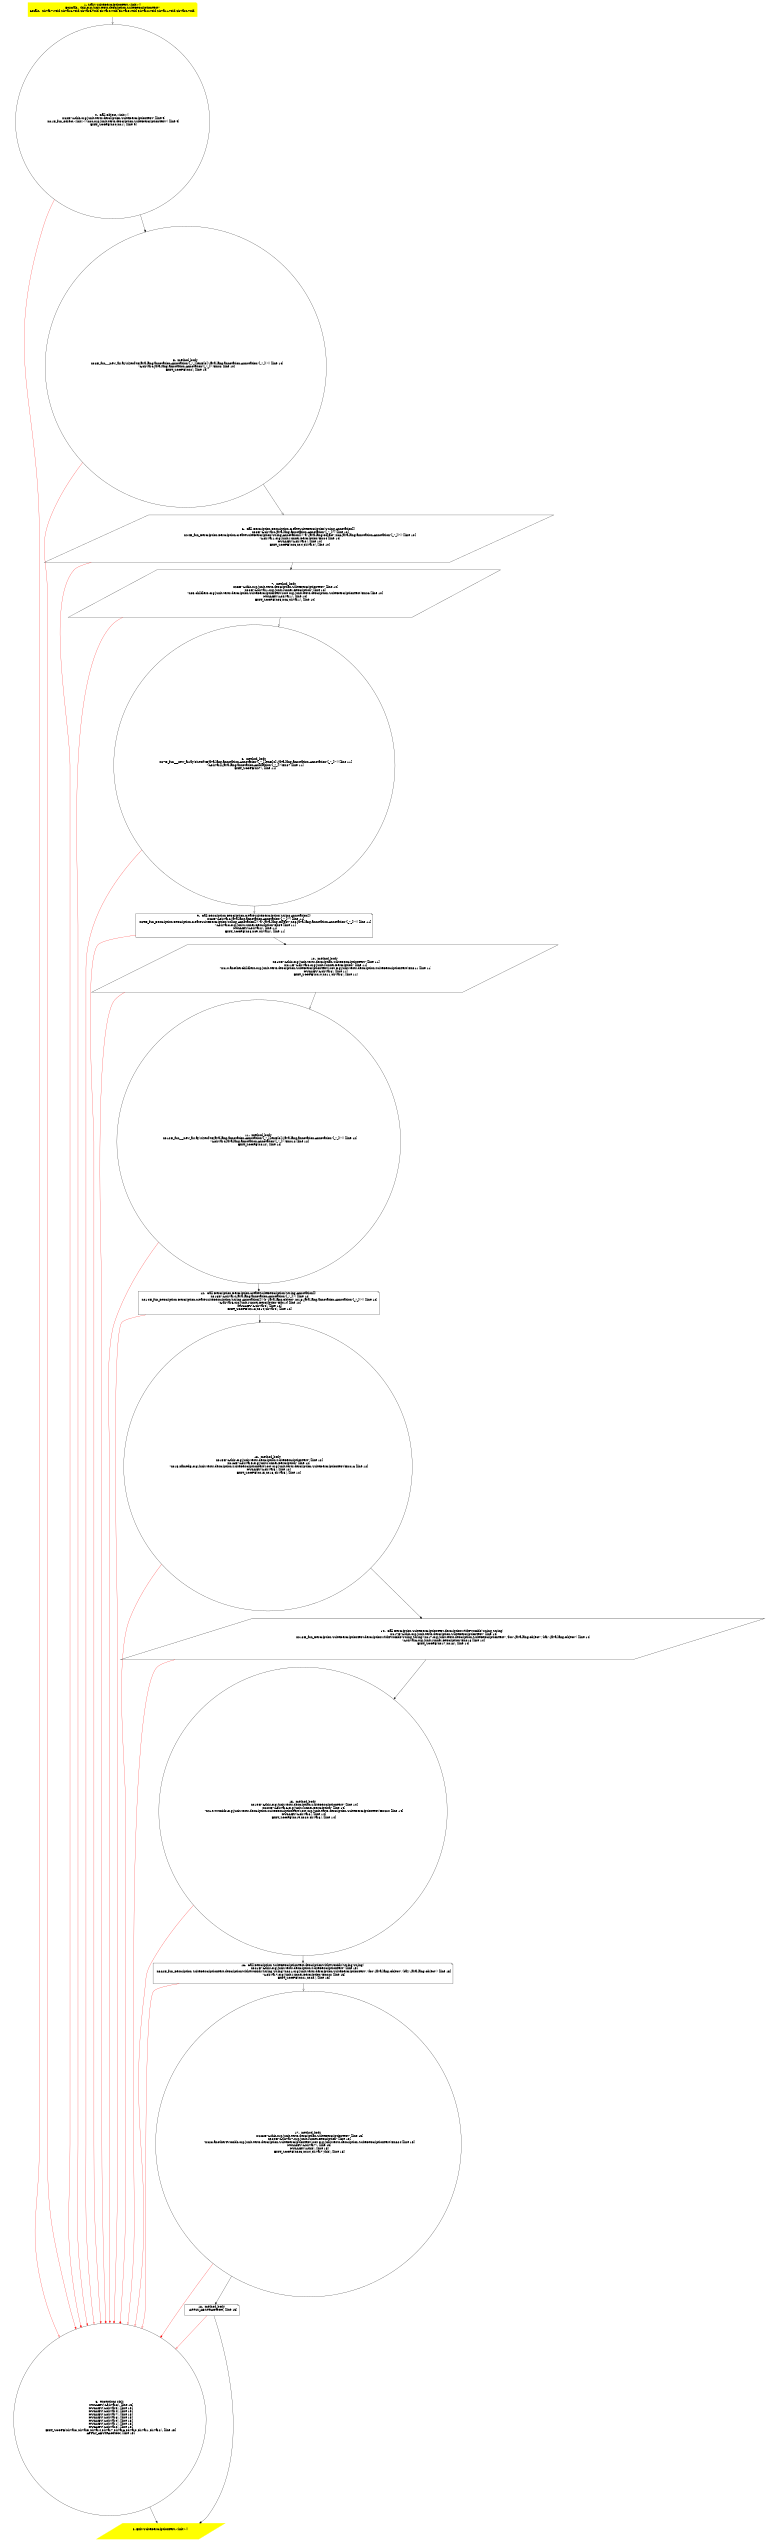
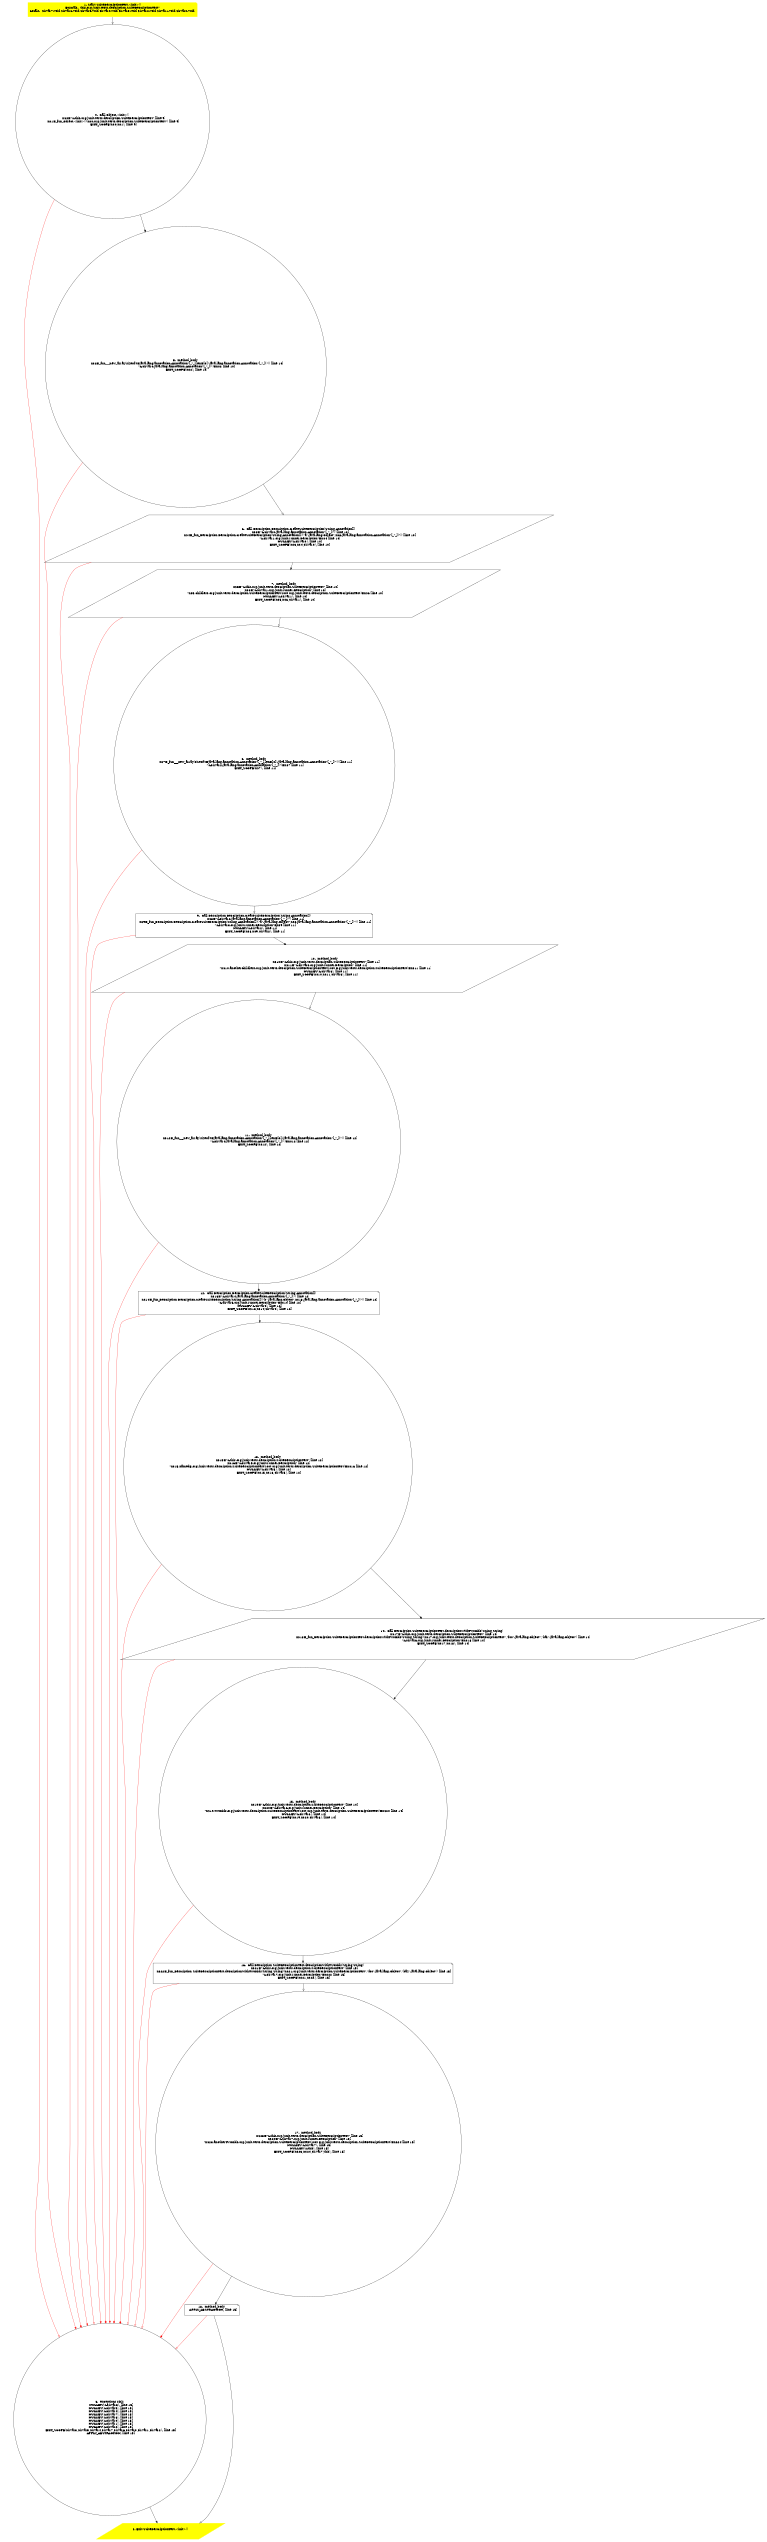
(233, 2421) -> (233, 2421)
